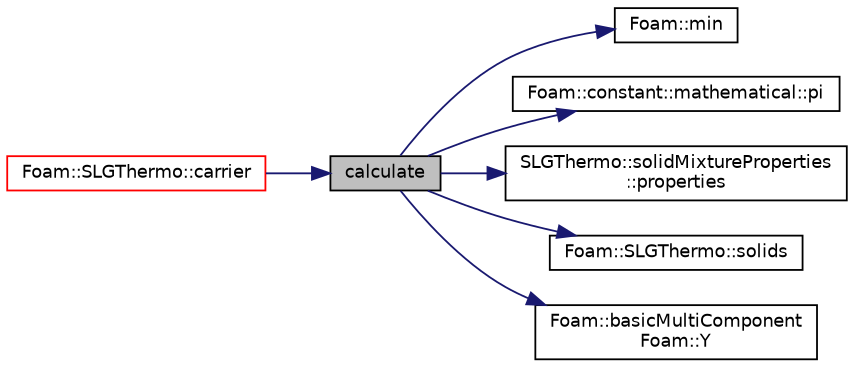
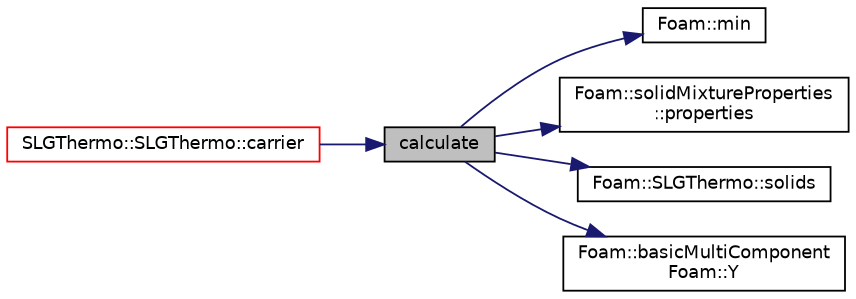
(676, 94) -> none
(136, 173) -> (163, 144)
(676, 173) -> (704, 105)
